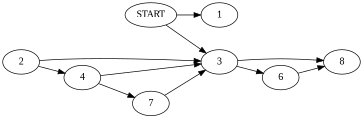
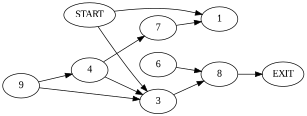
(21, 62) -> (21, 86)
(247, 69) -> none
none -> (283, 74)
(182, 84) -> (185, 24)
